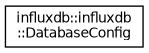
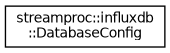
(74, 27) -> (85, 27)
